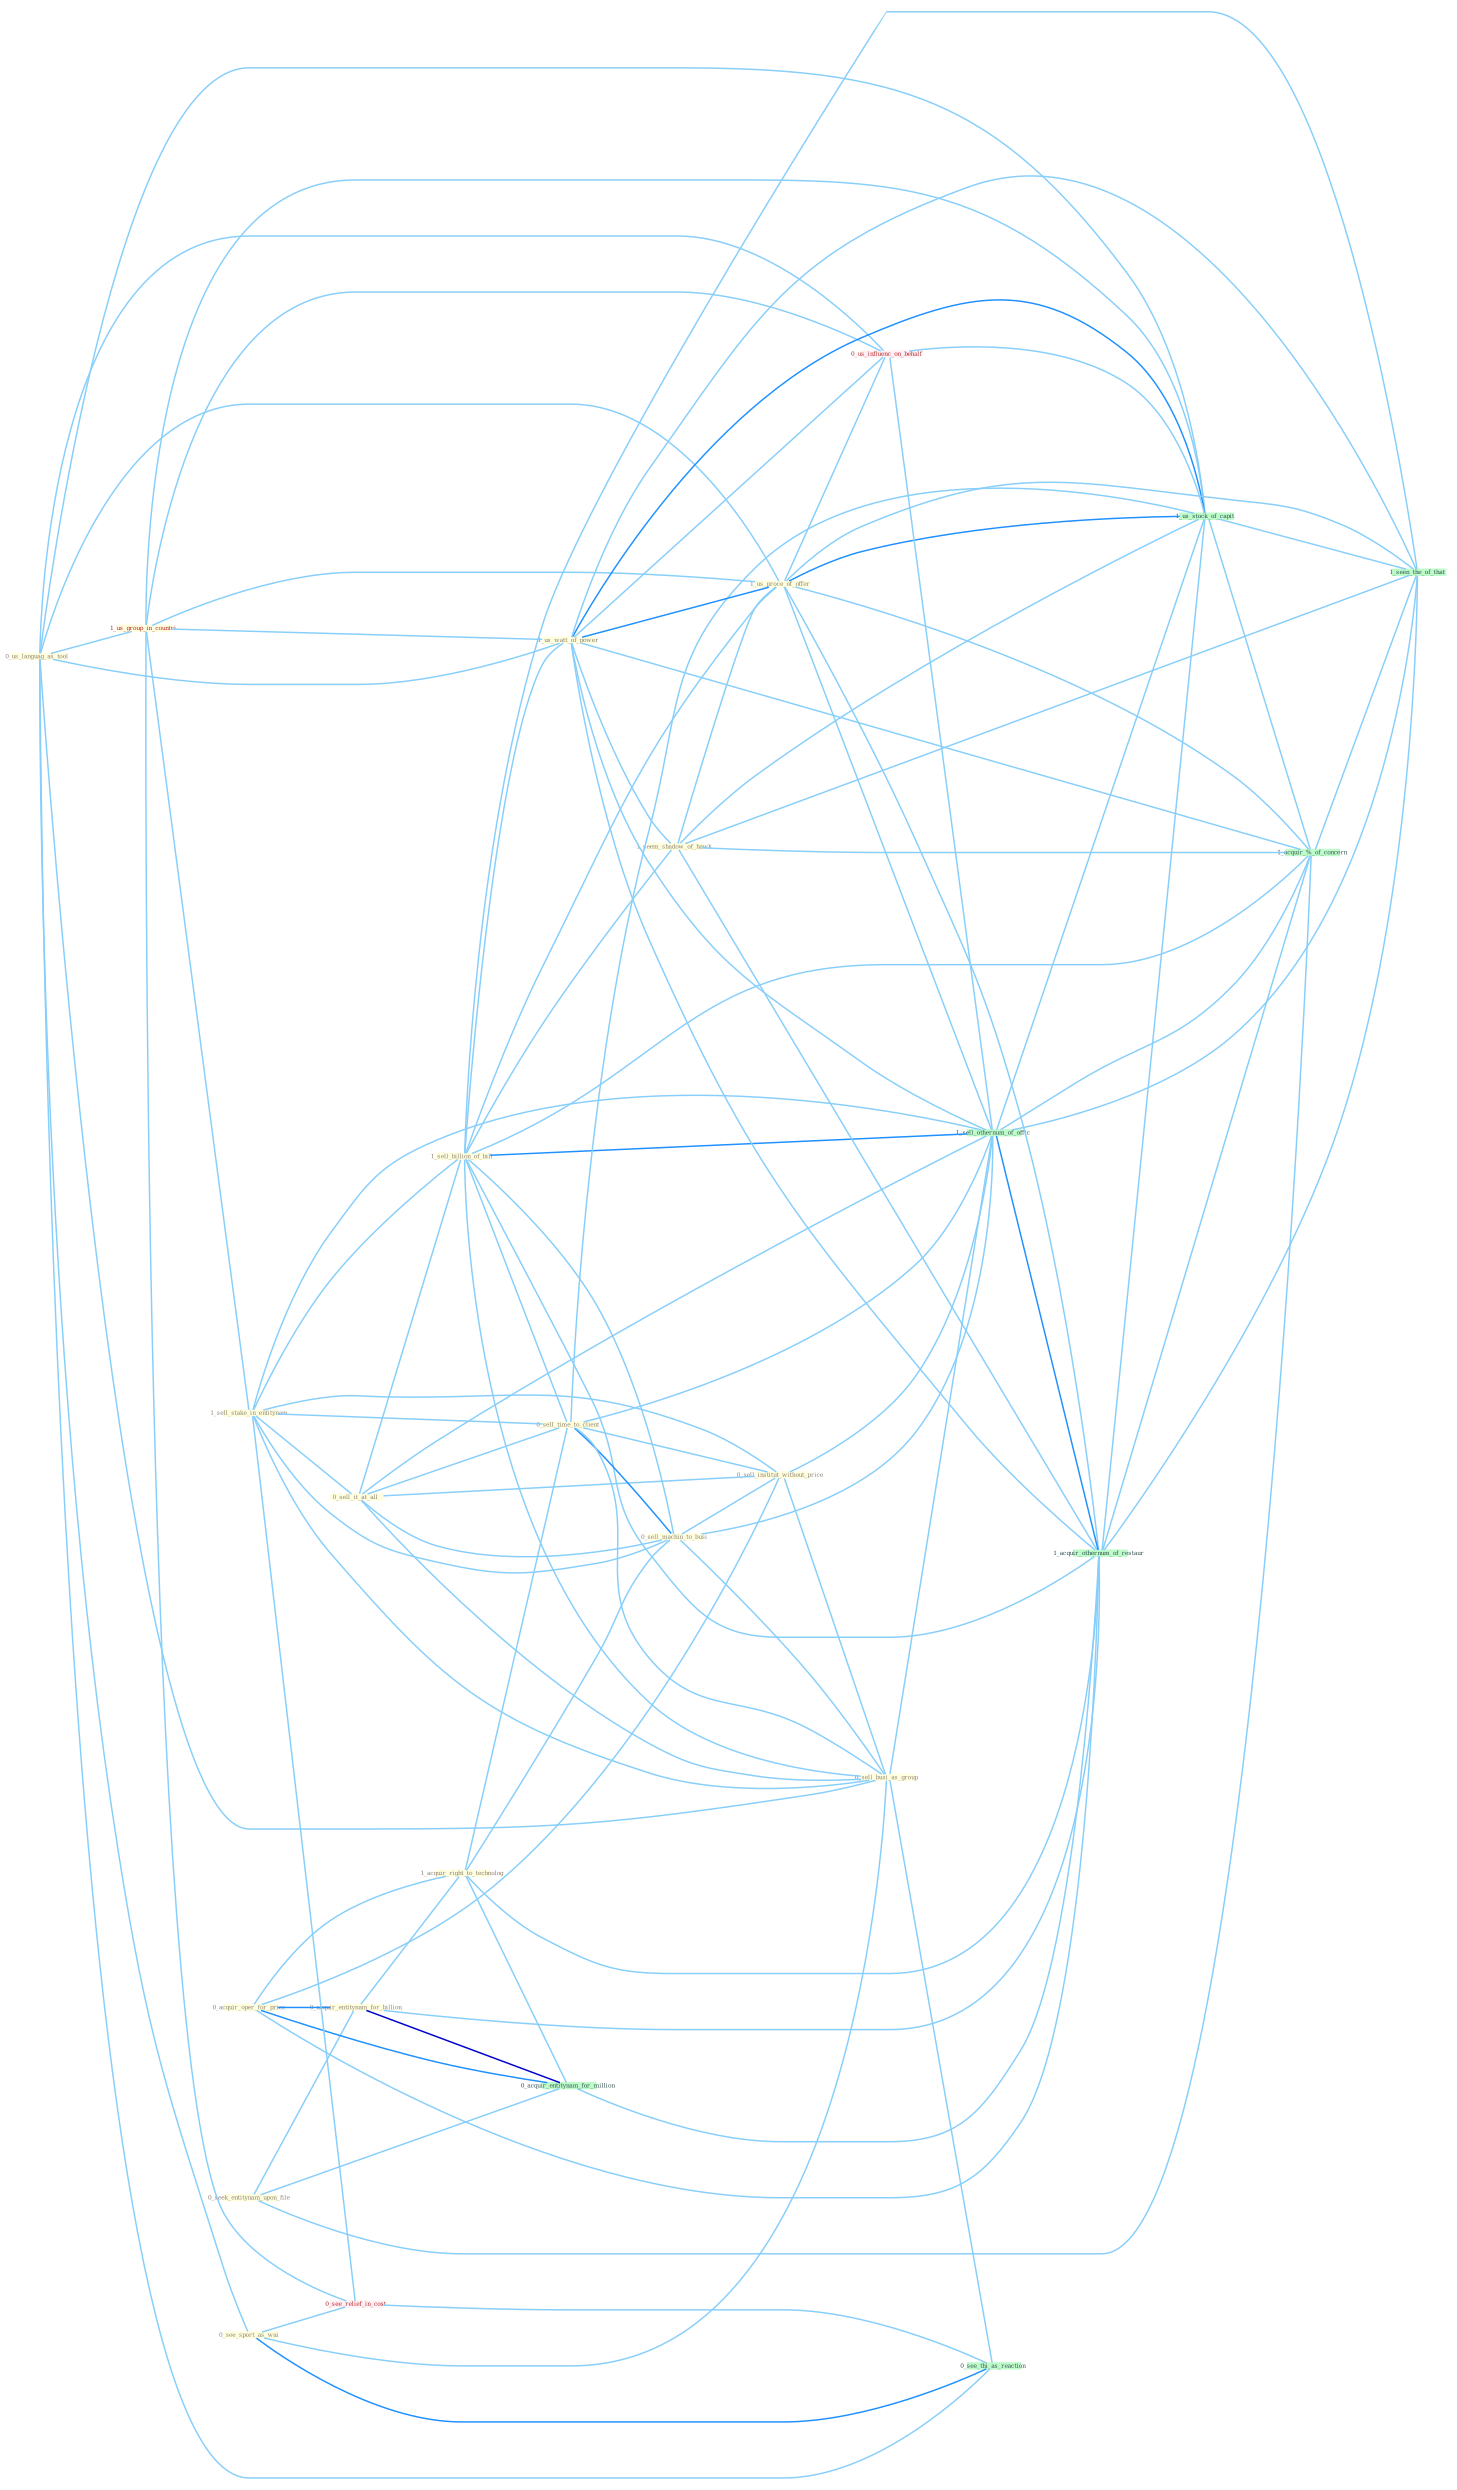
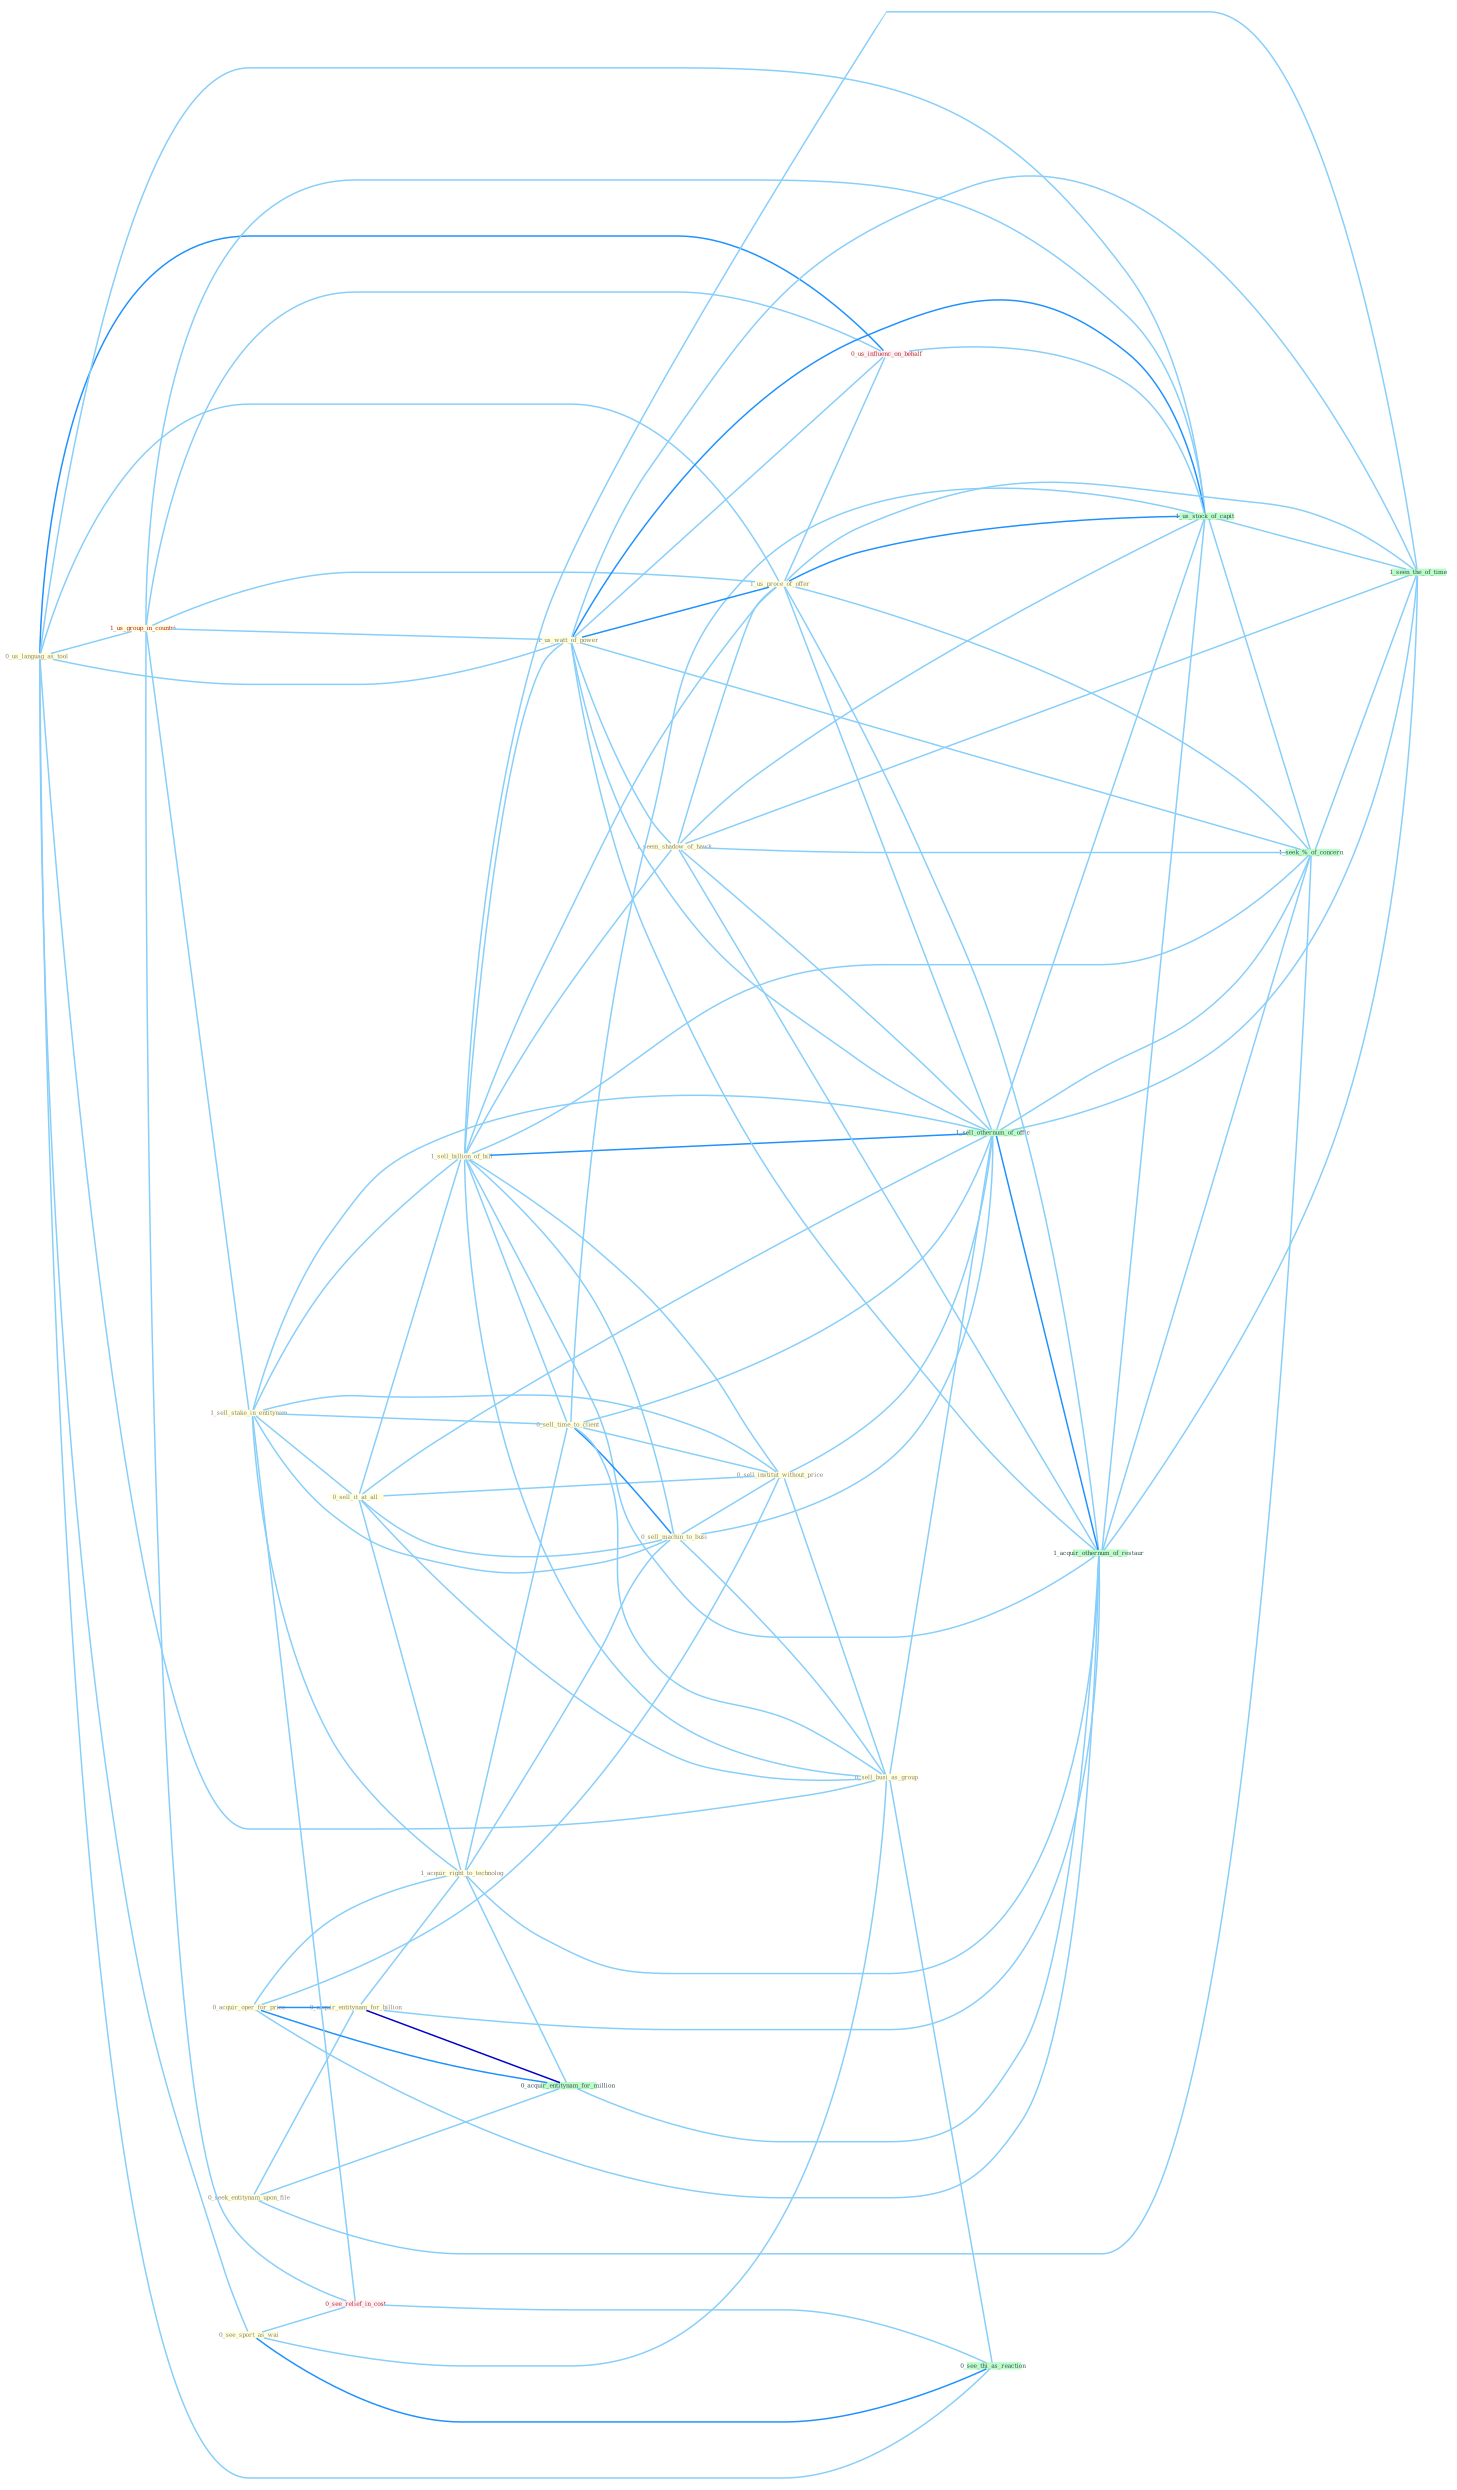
(330, 236) -> (330, 236)
(1419, 572) -> (1419, 572)
(939, 724) -> (838, 987)
(1313, 853) -> (1313, 853)
none -> (645, 1294)
(463, 1461) -> (410, 1685)
(481, 1699) -> (301, 1670)
